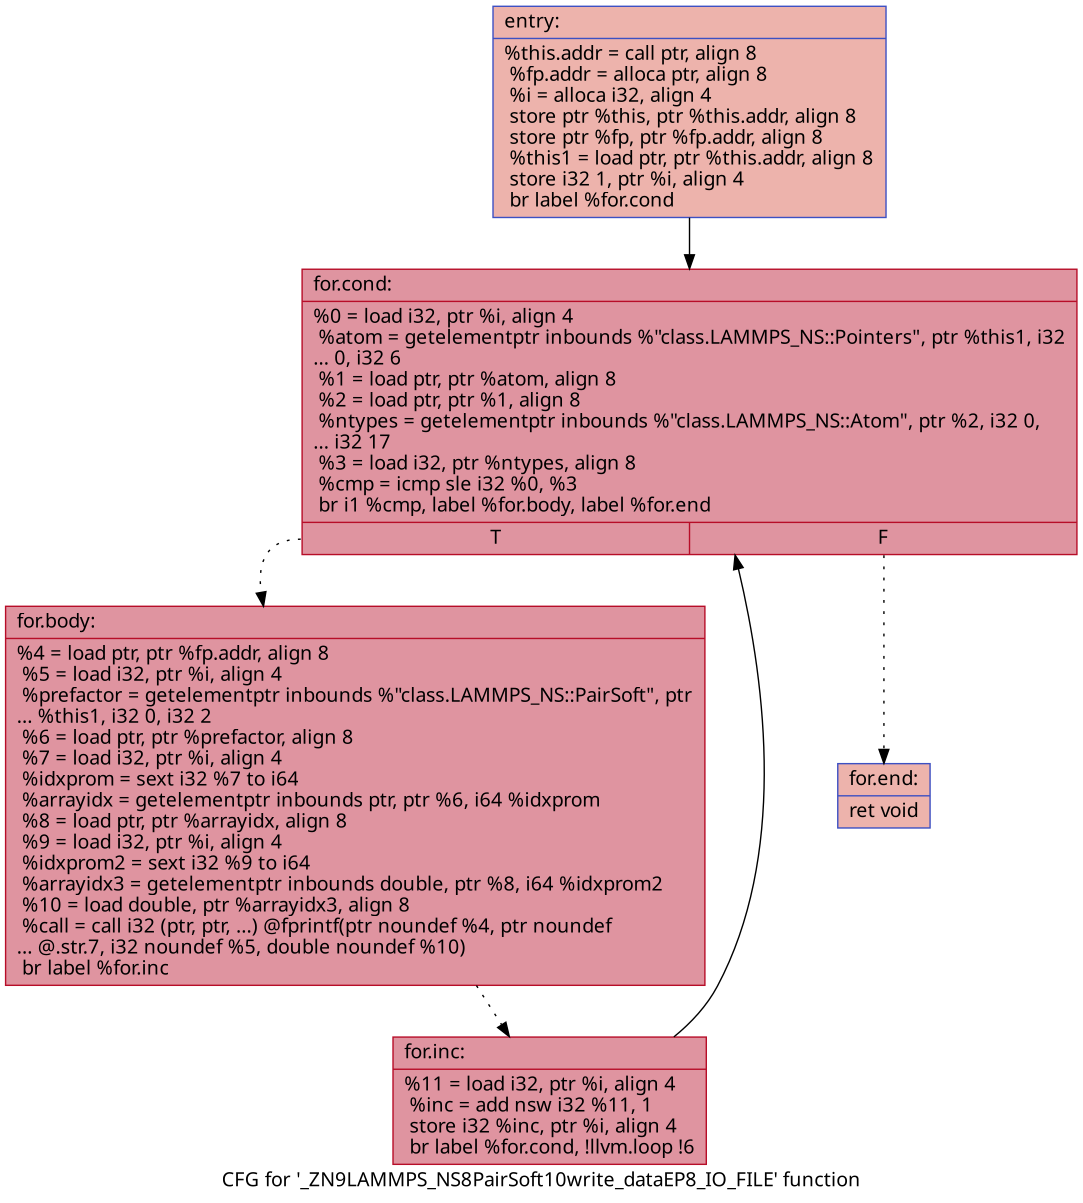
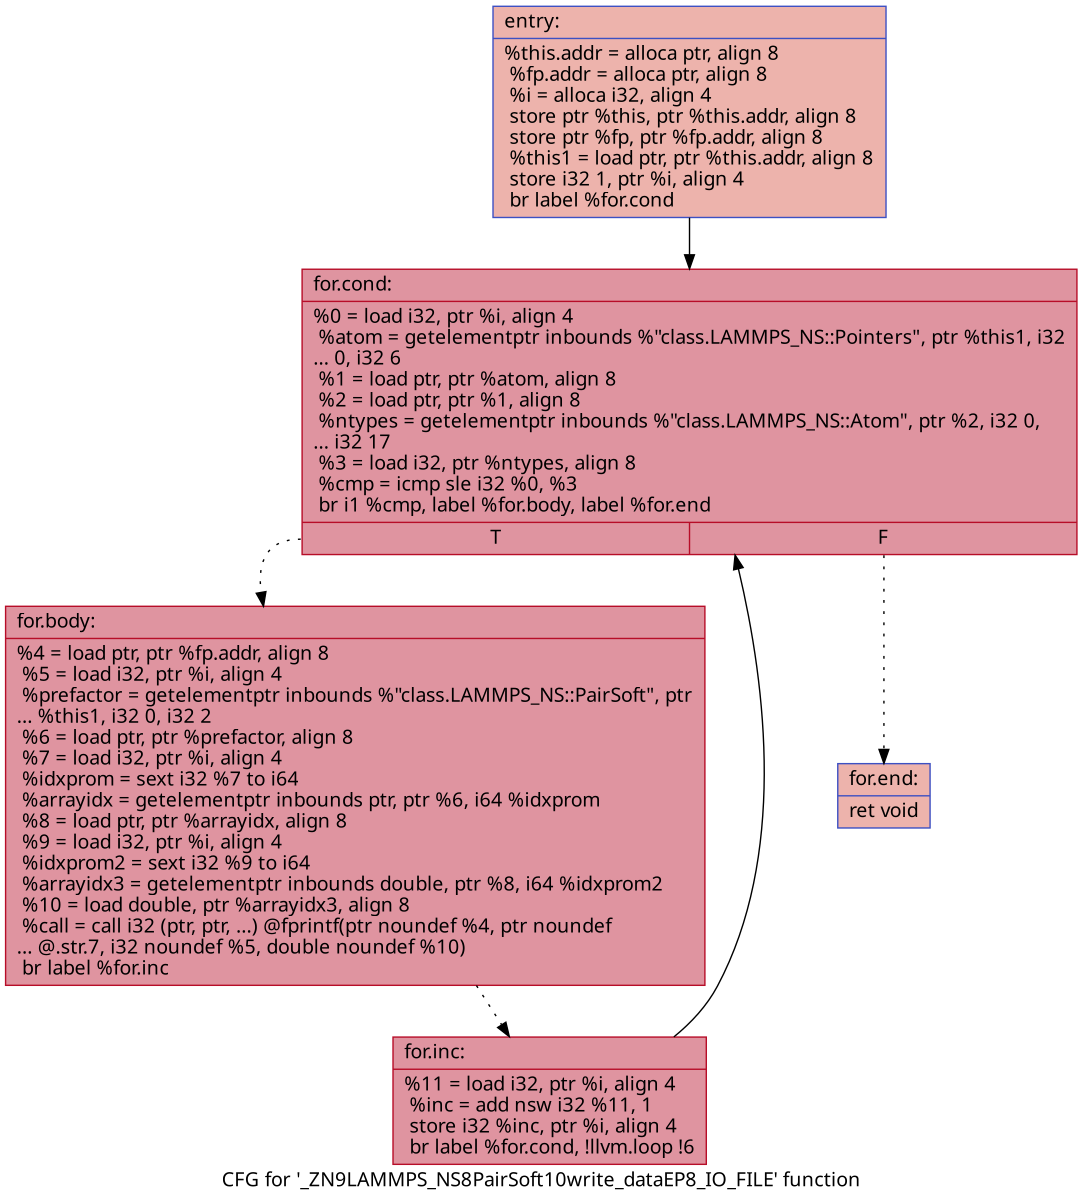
(631, 54) -> (642, 54)
